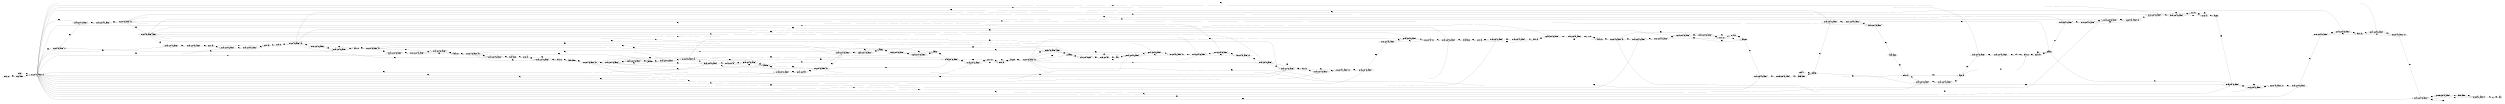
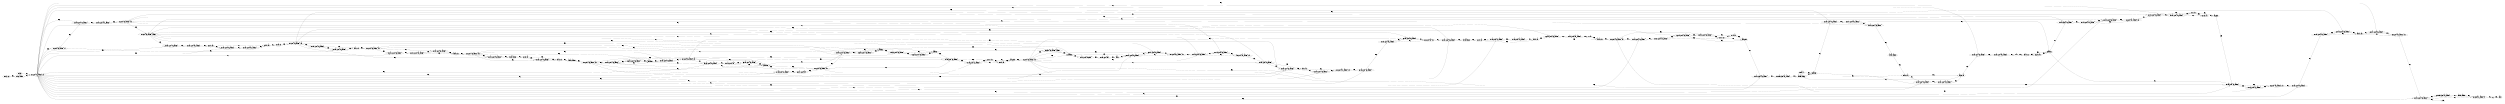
(1998, 70) -> (1882, 80)
